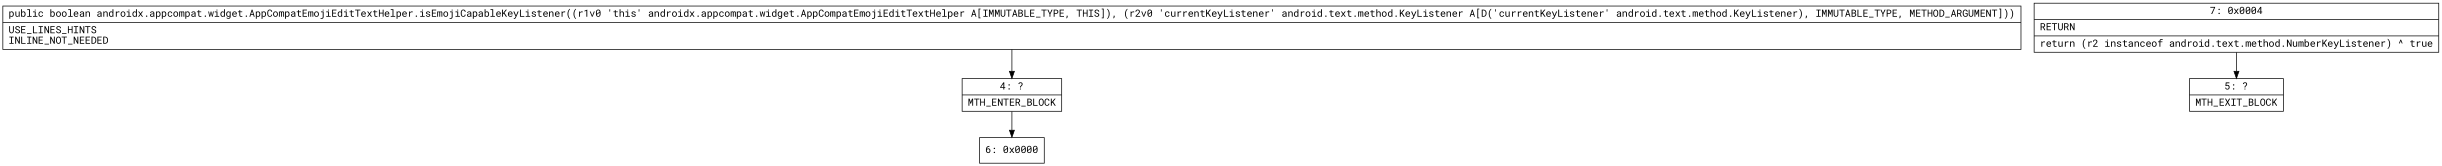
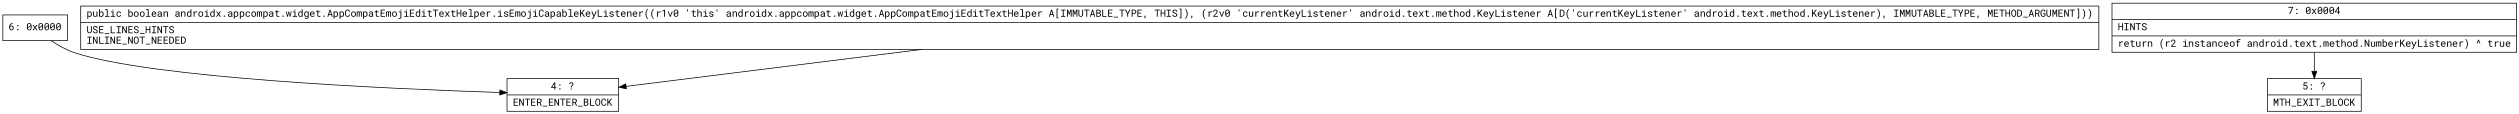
(2058, 27) -> (2133, 27)
(1012, 103) -> (563, 103)
(1012, 121) -> (273, 81)
